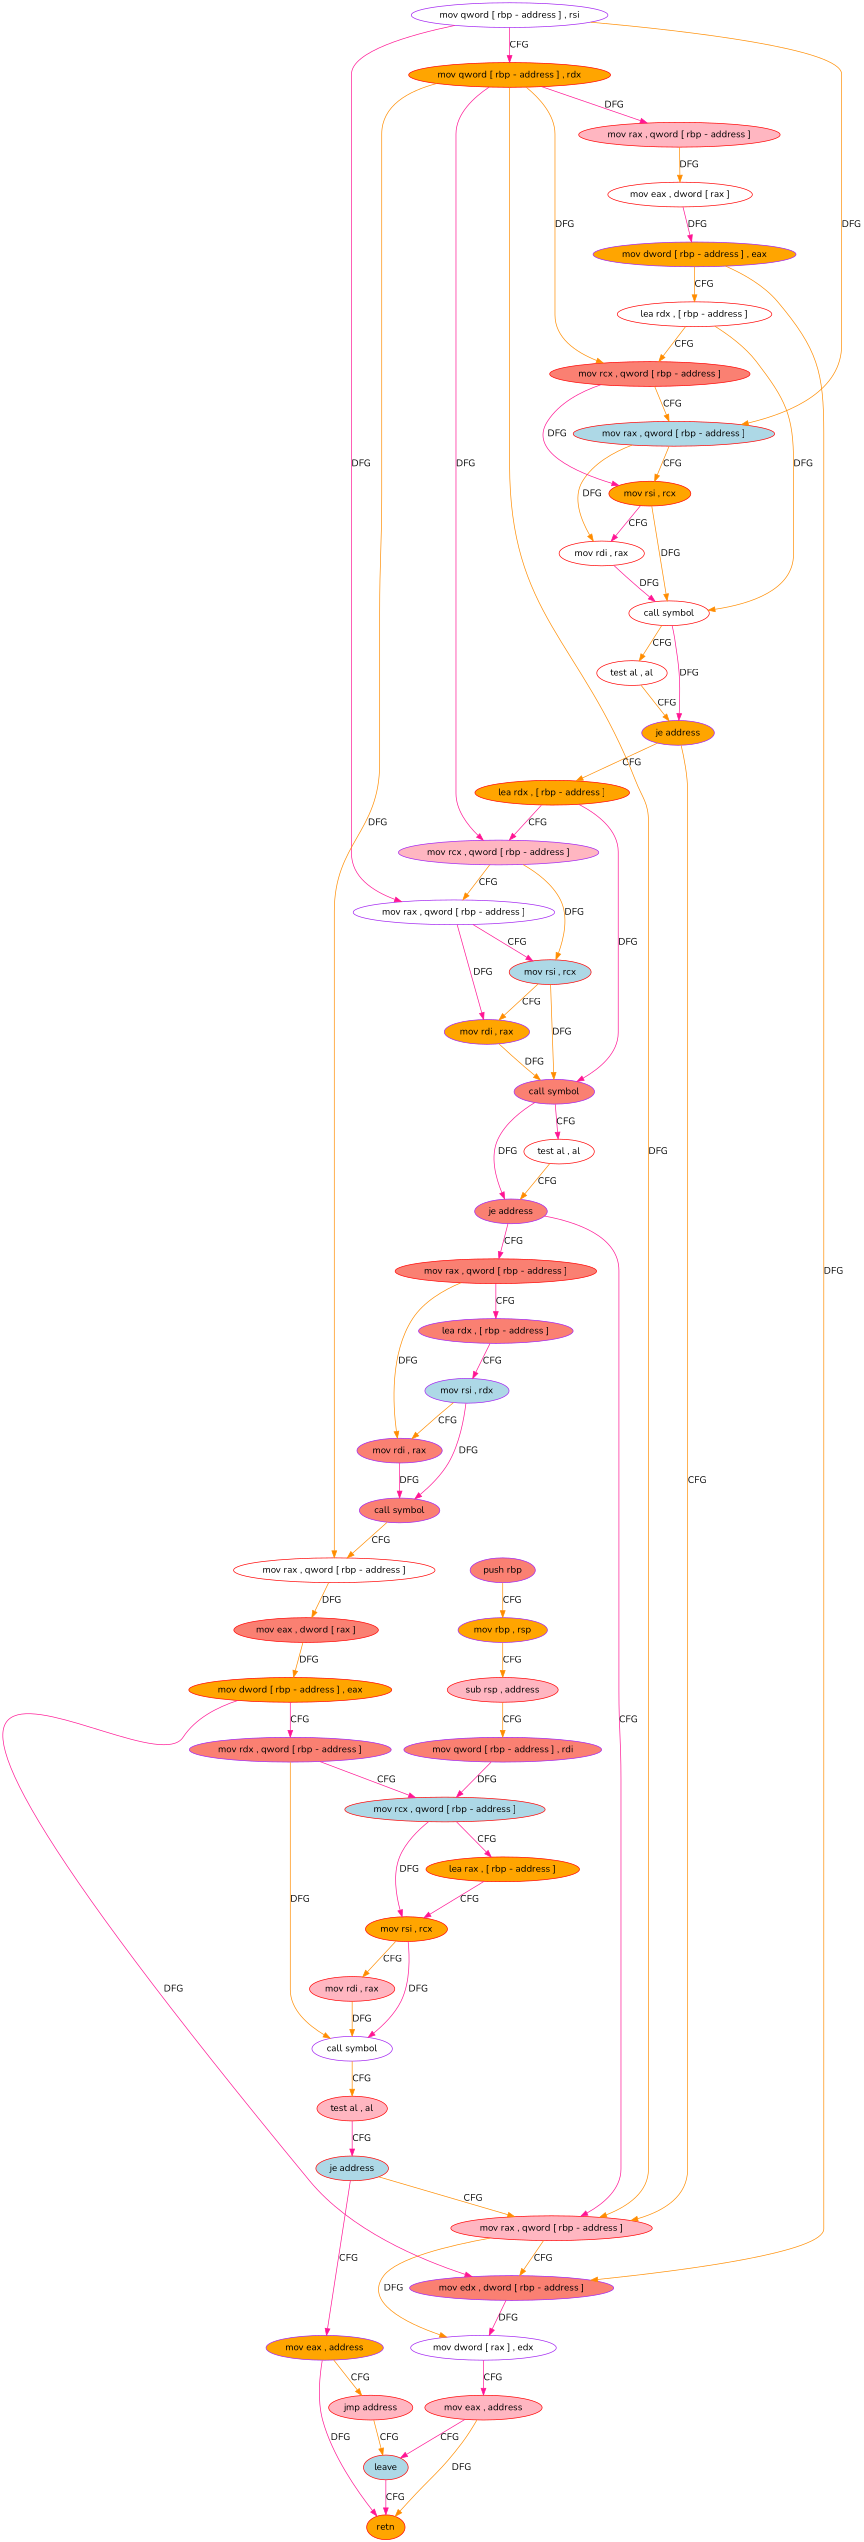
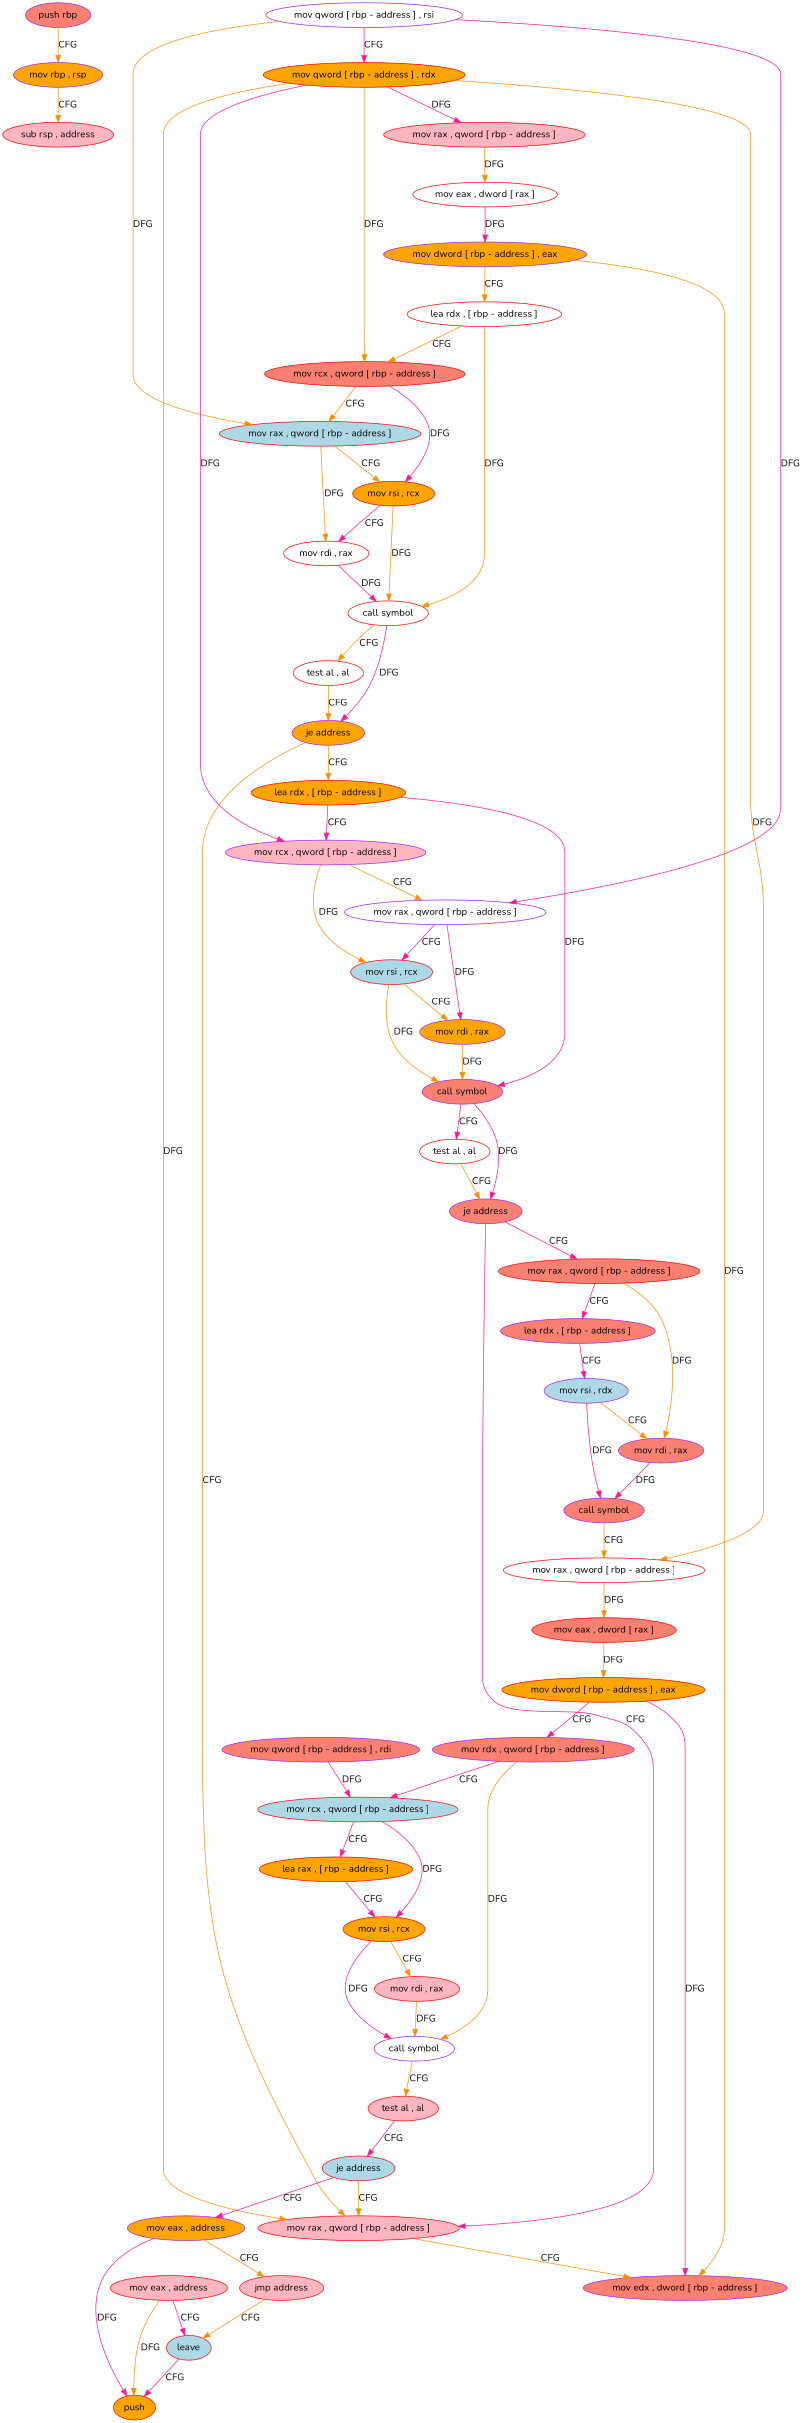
(503, 1716) -> none
(483, 2348) -> none
(386, 2527) -> (134, 2408)
